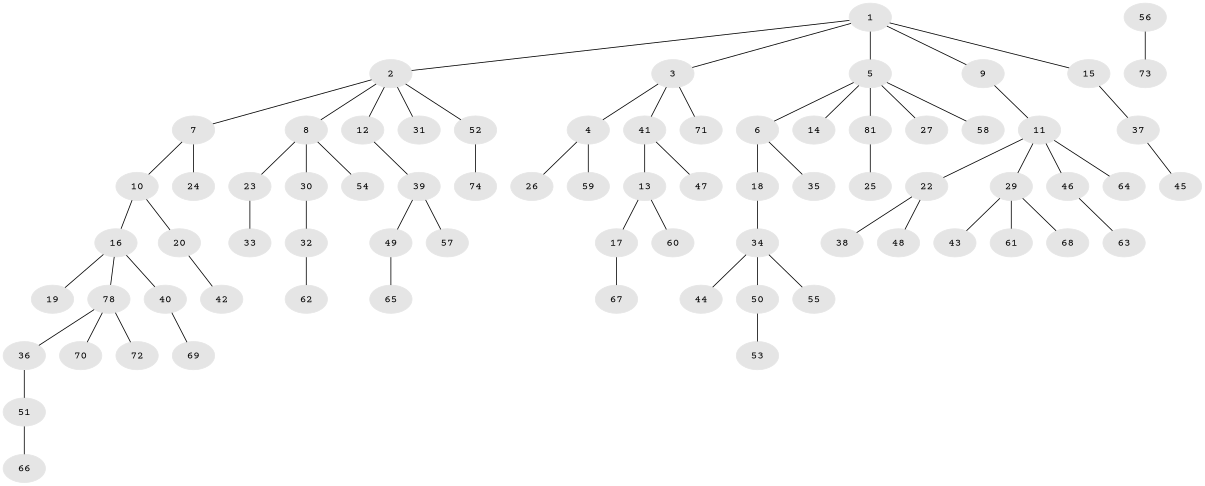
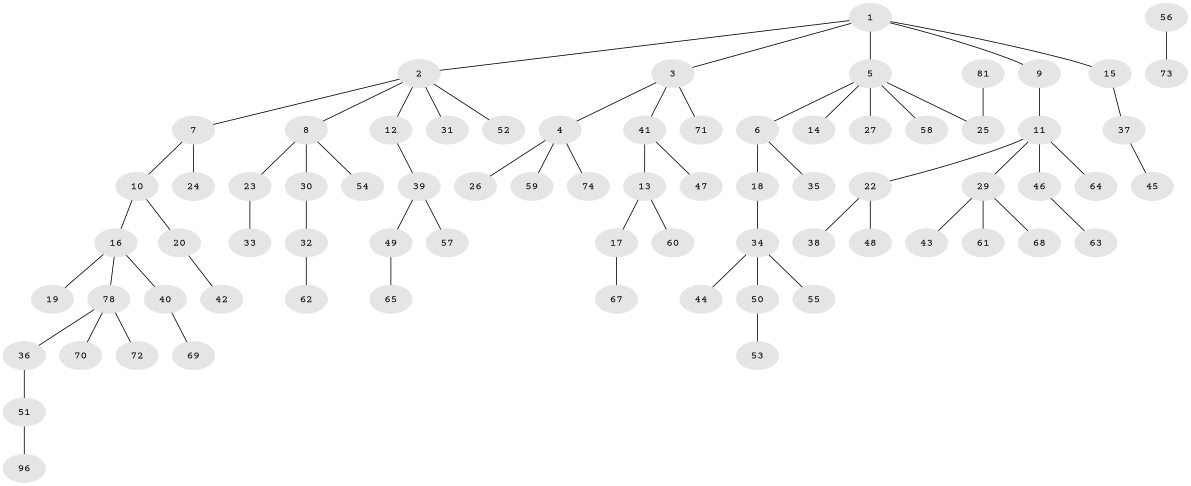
(870, 102) -> (927, 102)
(475, 158) -> (574, 158)
(24, 468) -> (24, 468)
